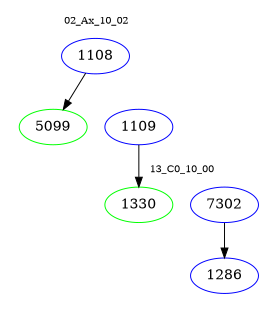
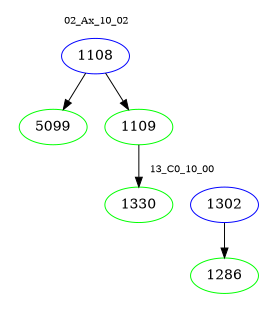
none -> (114, 87)
(139, 127) -> (139, 127)
(225, 205) -> (225, 205)
(225, 276) -> (225, 276)
